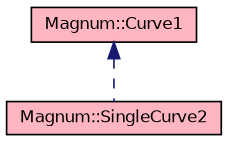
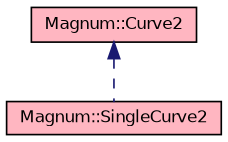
(114, 25) -> (114, 25)
